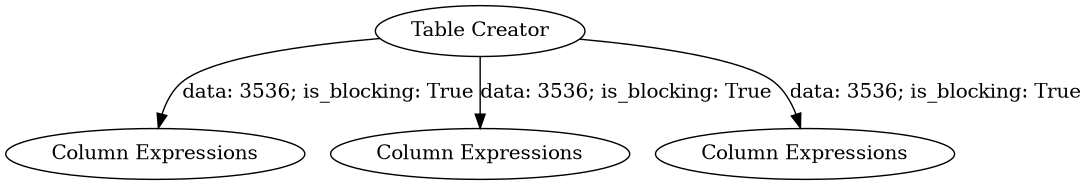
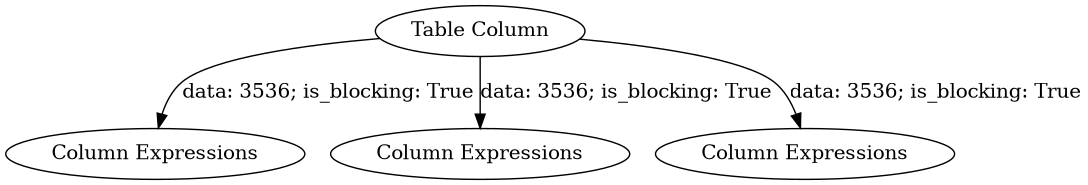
(480, 31) -> (480, 31)
